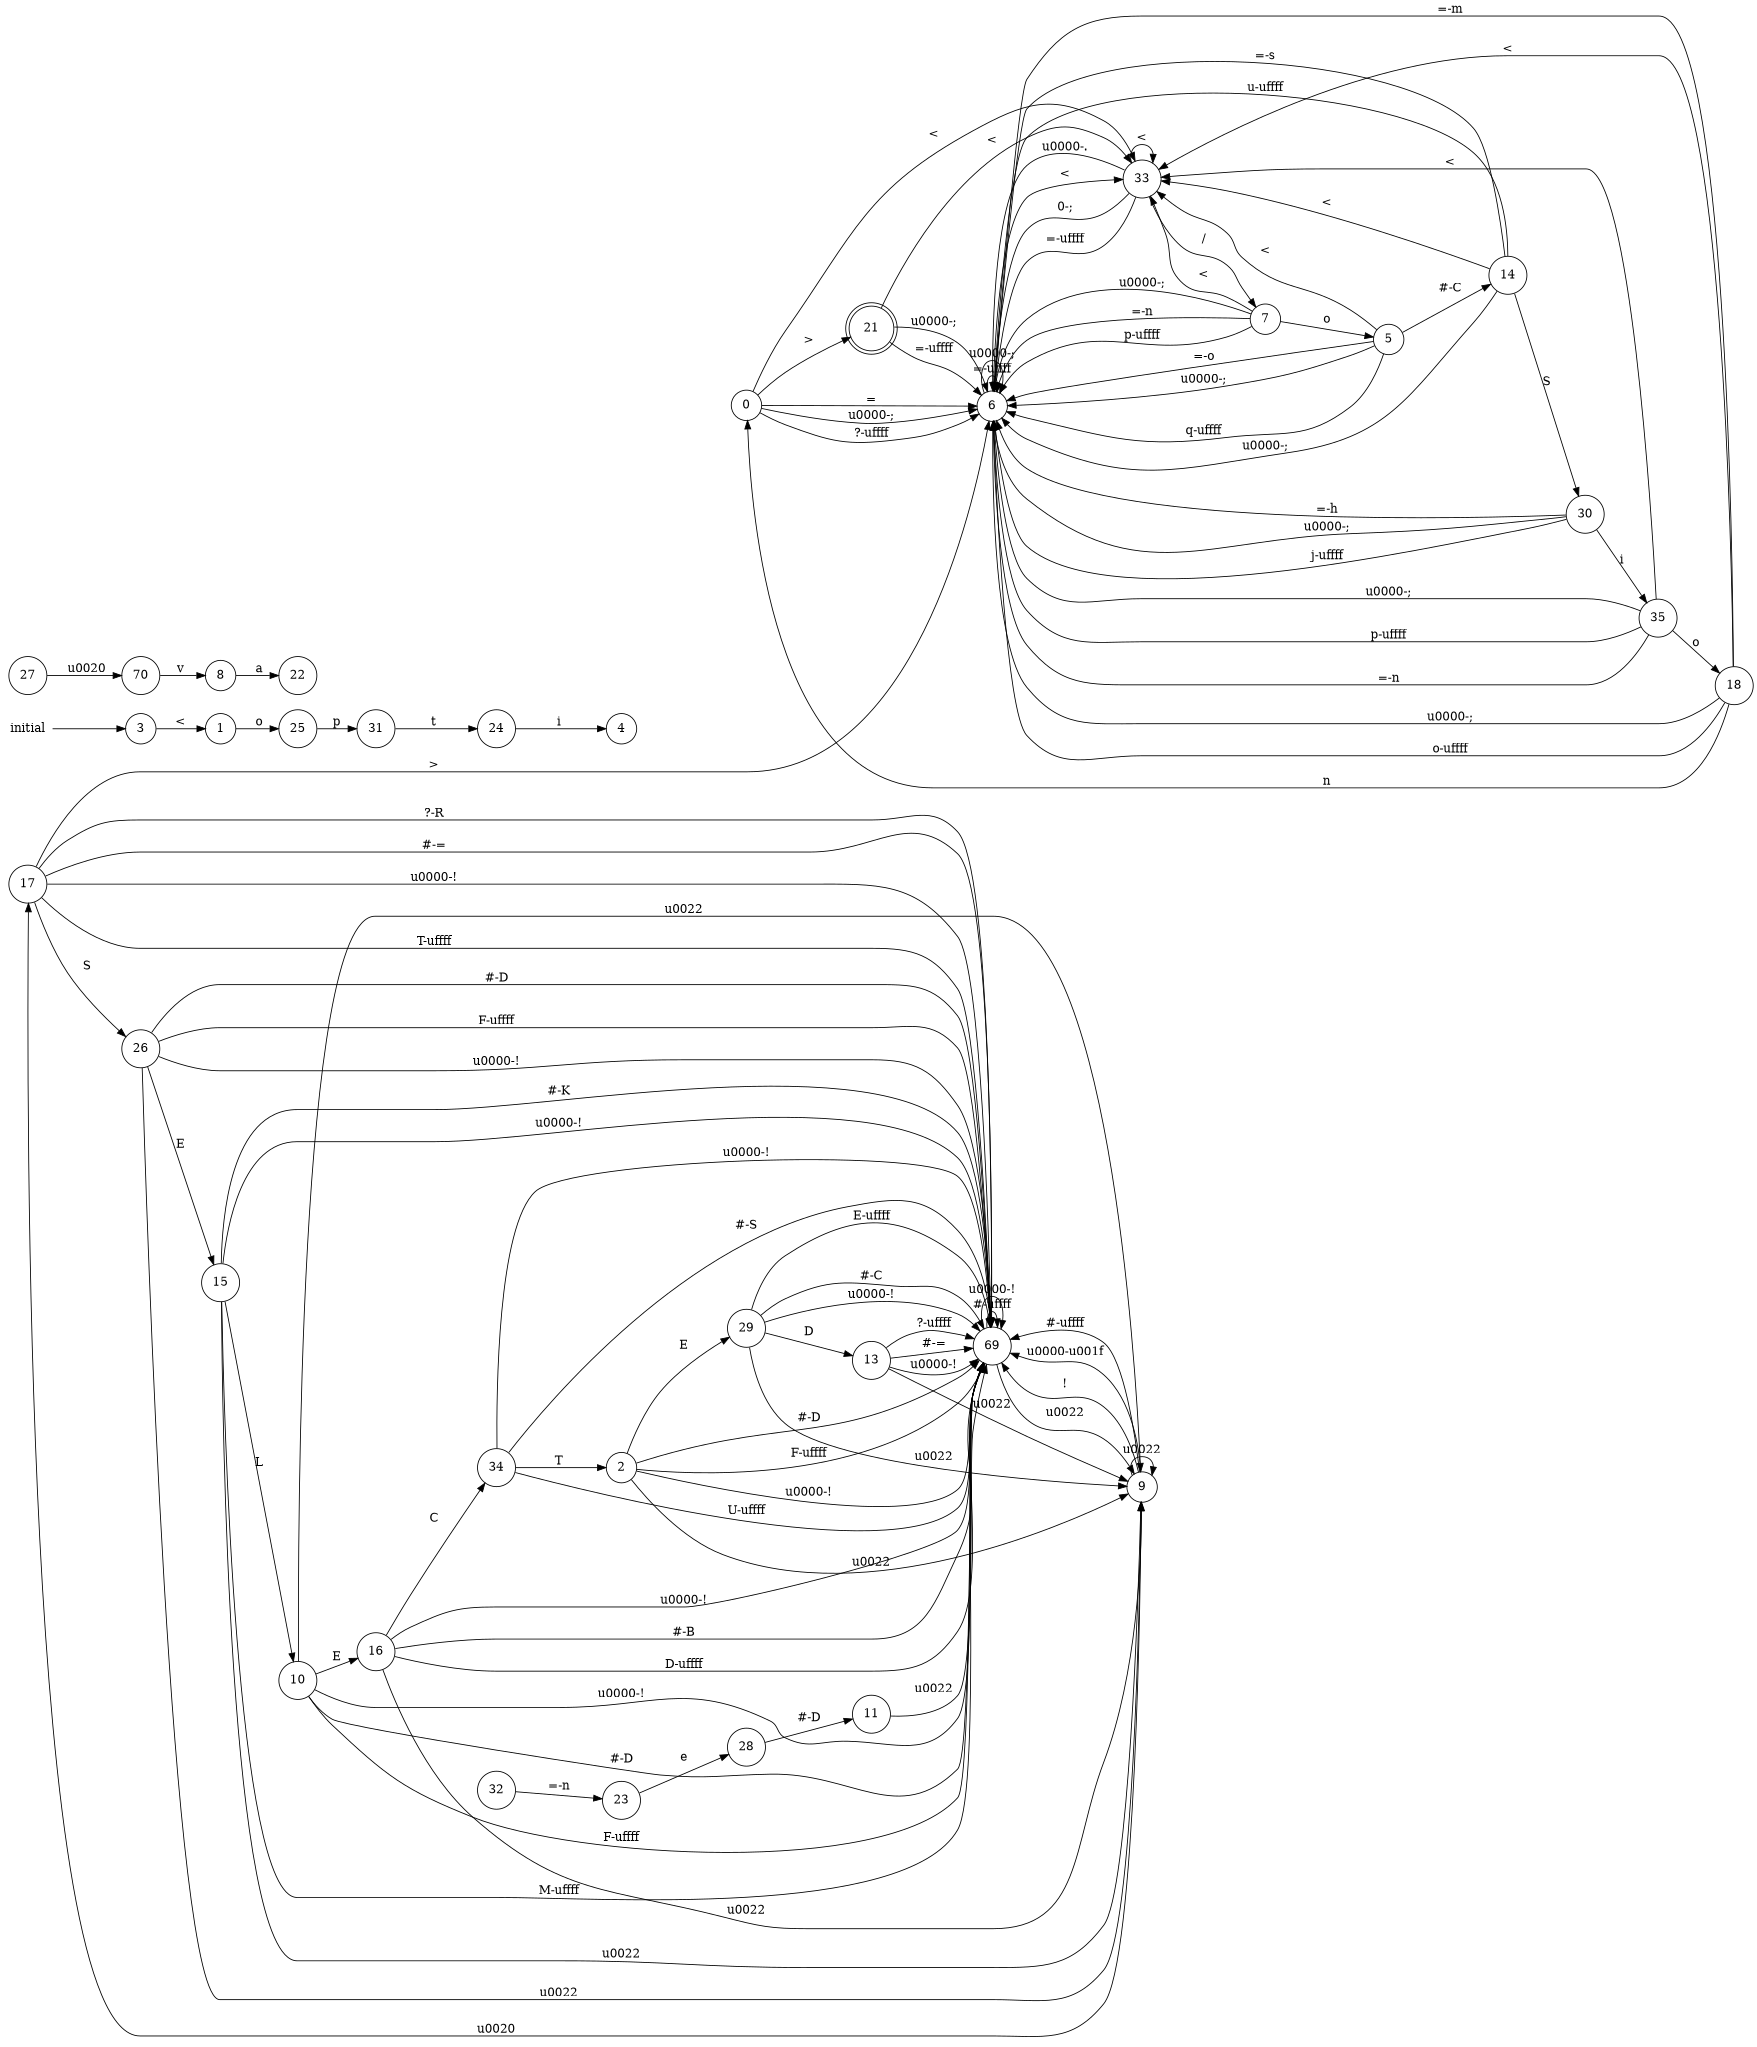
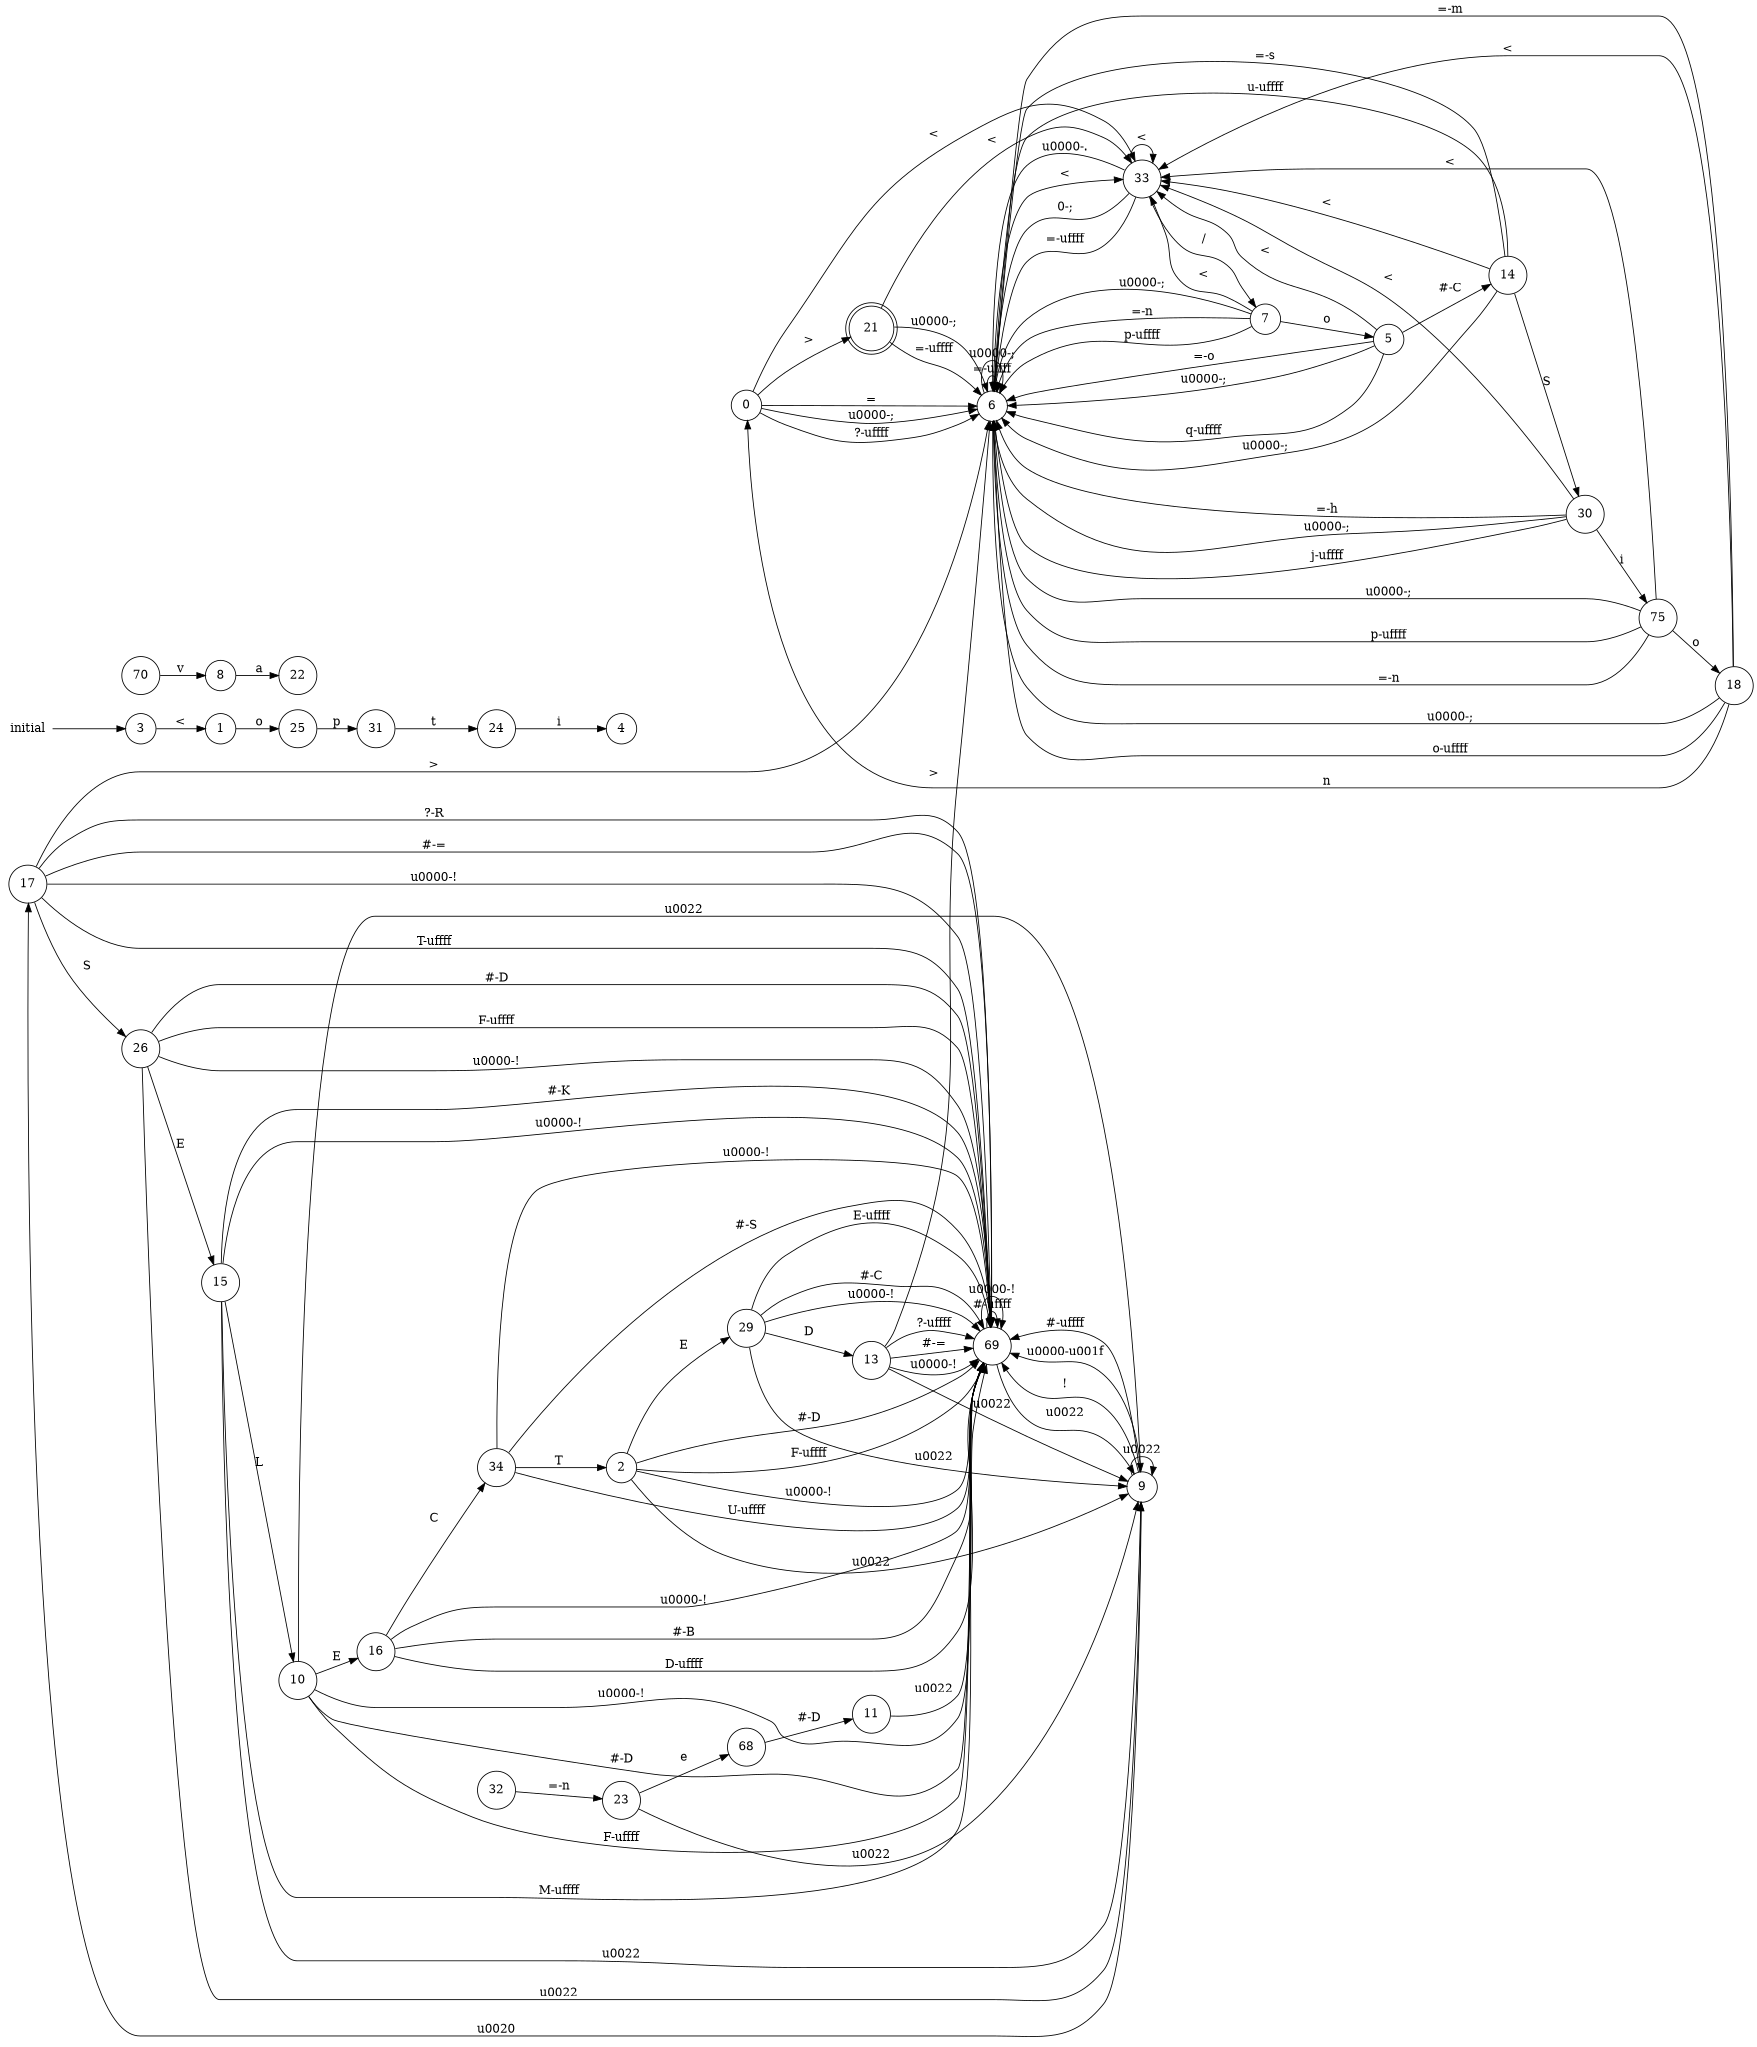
none -> (1399, 307)
(1658, 618) -> (1658, 618)
(28, 676) -> none
none -> (951, 892)
(746, 1747) -> (746, 1747)
(871, 1929) -> (973, 1820)
